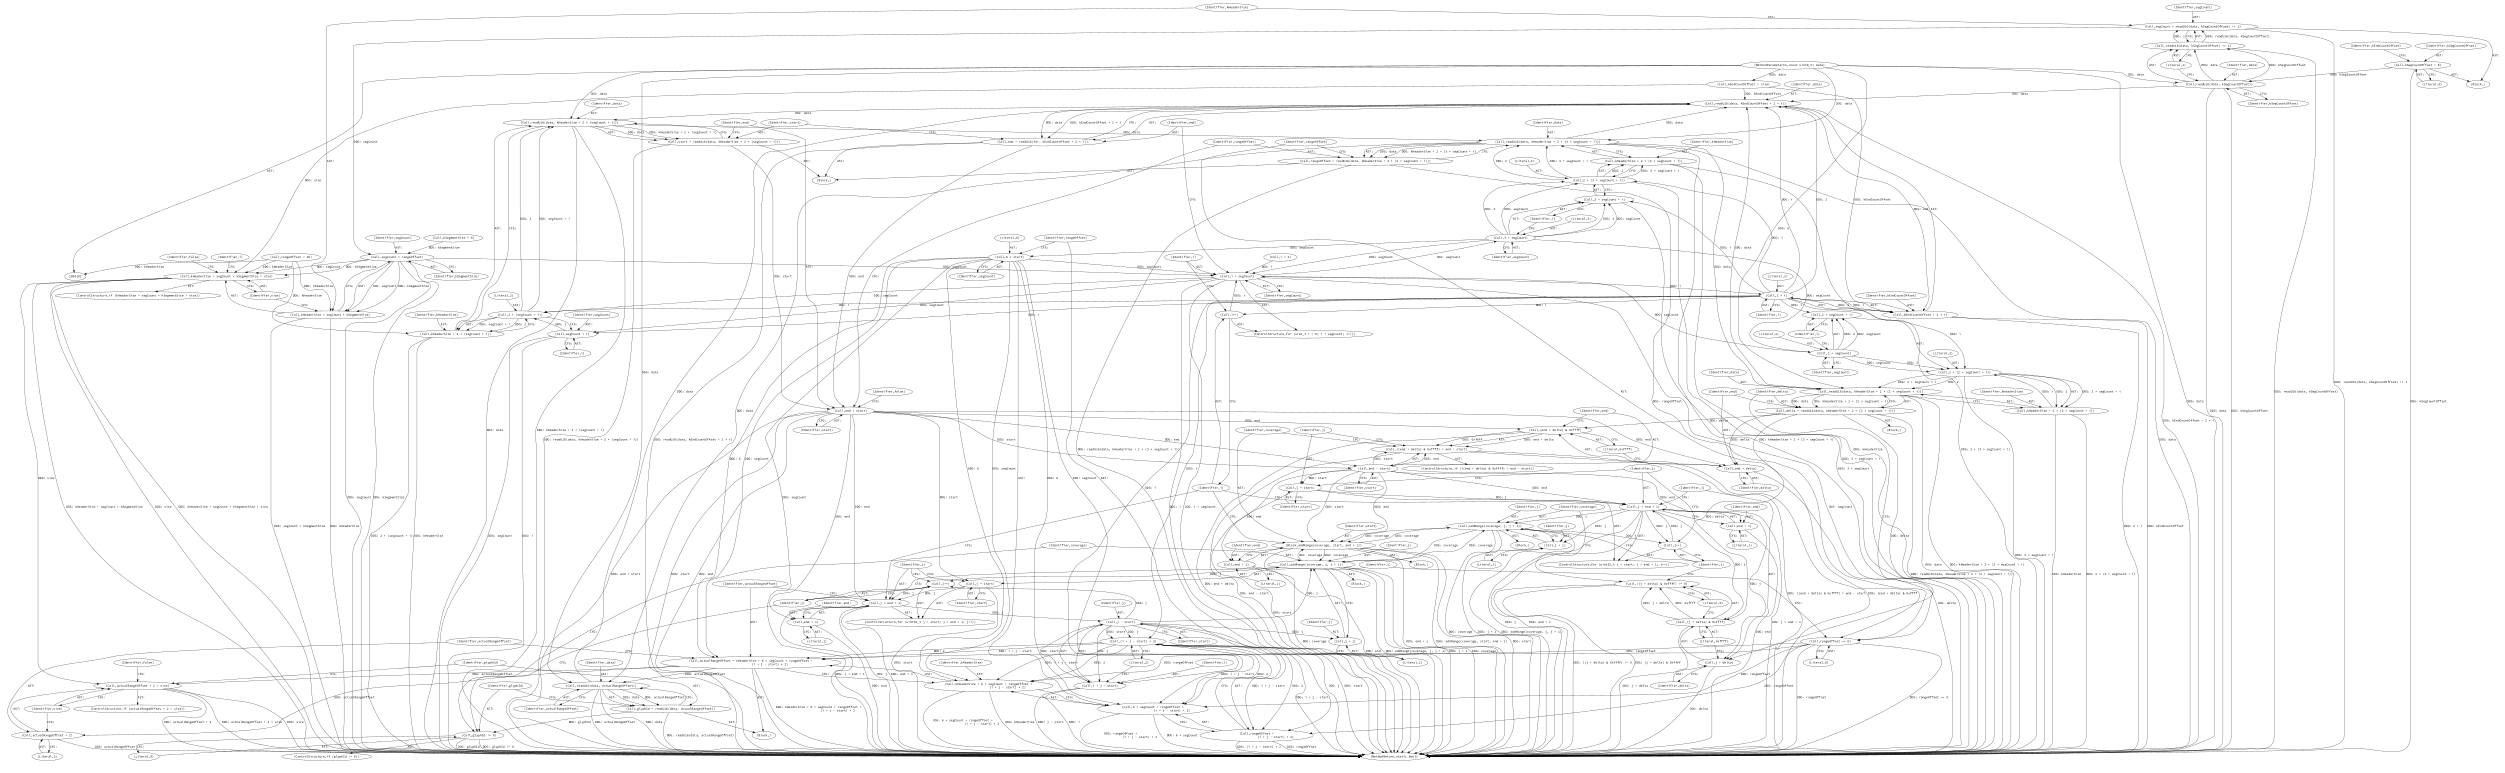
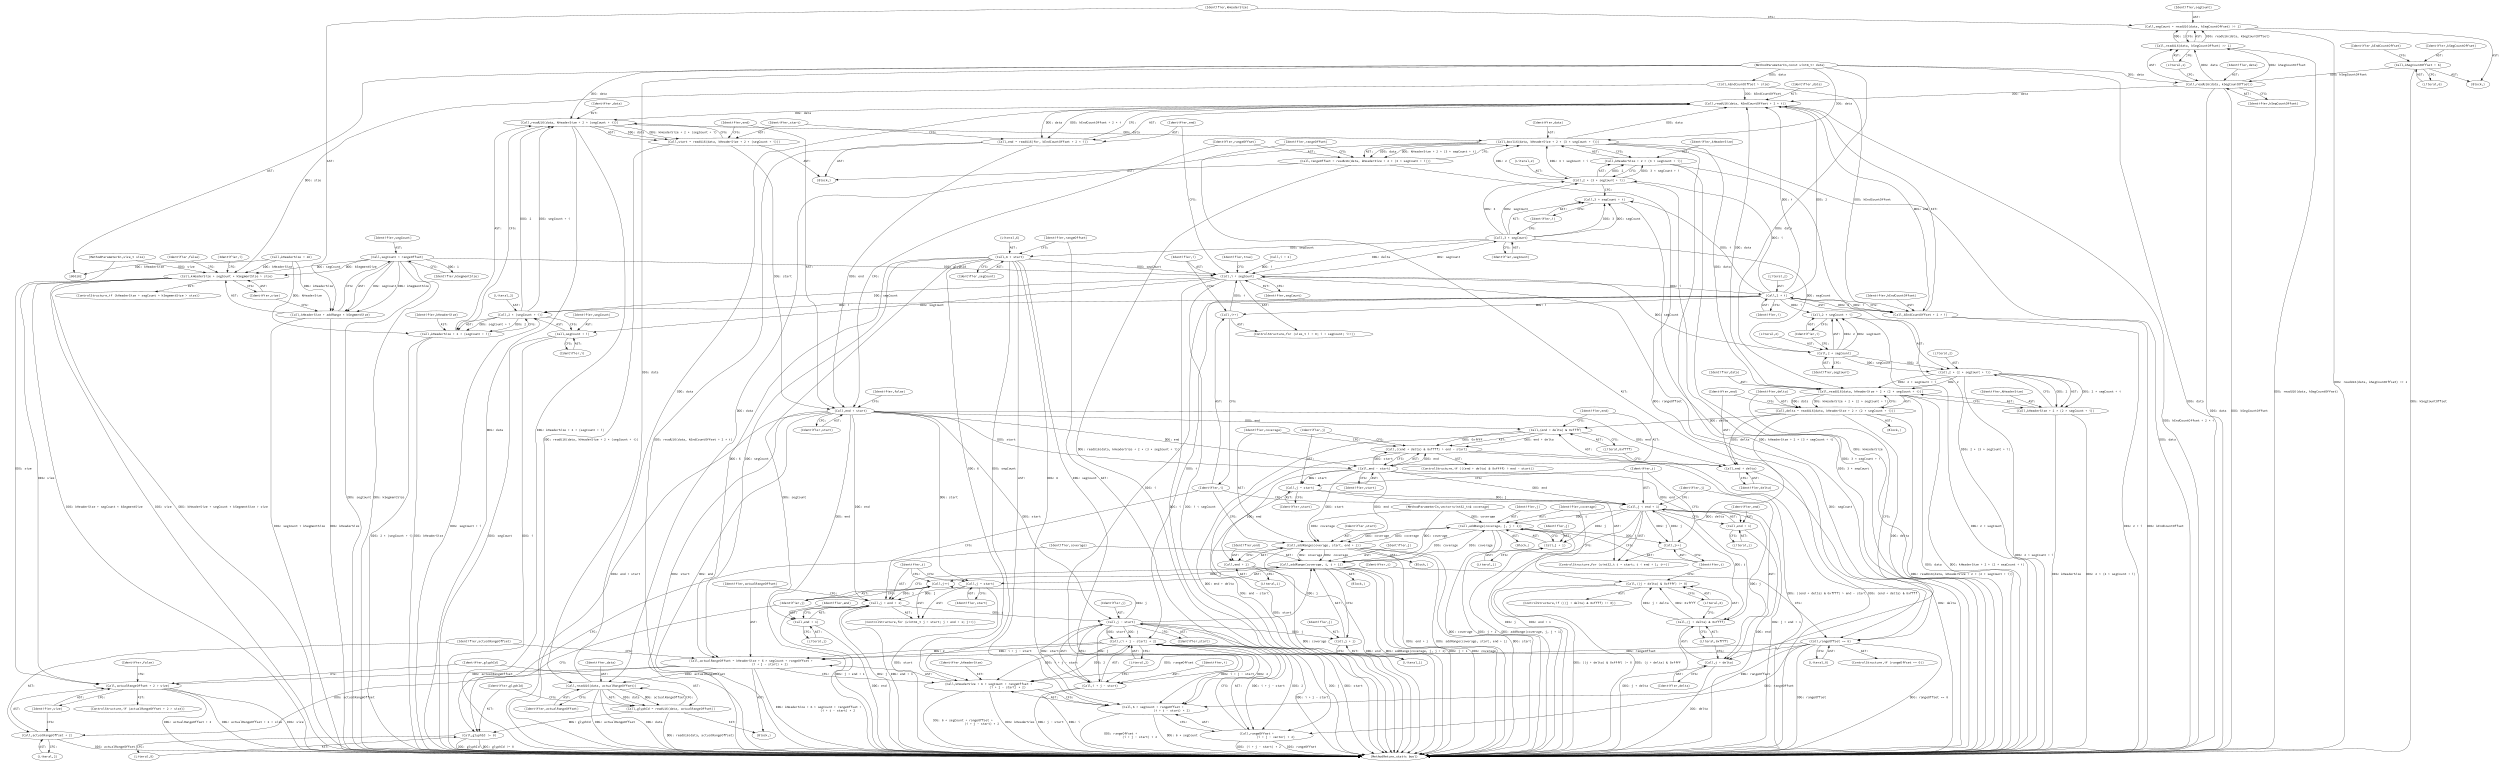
(1133, 33) -> none
(1548, 142) -> (1548, 142)
(1593, 190) -> none
(1581, 219) -> none
(1784, 228) -> (1784, 228)
(453, 238) -> none
none -> (117, 257)
(291, 257) -> (291, 257)
none -> (1237, 257)
(1381, 257) -> (1381, 257)
(435, 267) -> (435, 267)
(453, 267) -> (453, 267)
(955, 267) -> (955, 267)
(1179, 304) -> none
(1875, 305) -> (1875, 305)
(330, 315) -> (330, 315)
(561, 325) -> (561, 325)
(1915, 325) -> none
(2048, 392) -> (2048, 392)
none -> (1397, 458)
none -> (1005, 496)
none -> (1448, 507)
(1324, 545) -> (1324, 545)
none -> (1569, 603)
none -> (1110, 660)
none -> (1888, 663)
none -> (420, 729)
(1257, 735) -> (1257, 735)
none -> (2021, 743)
(327, 757) -> none
